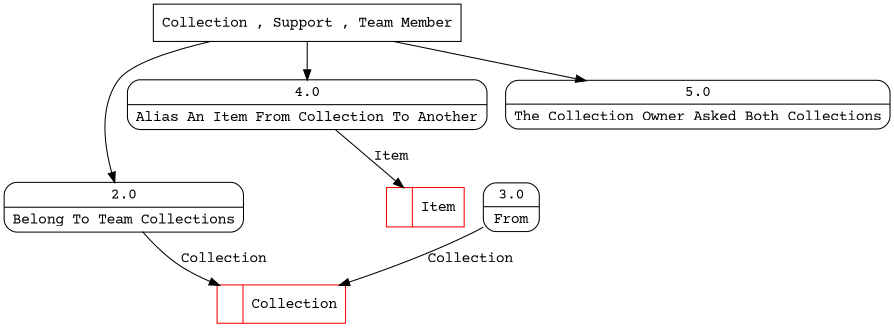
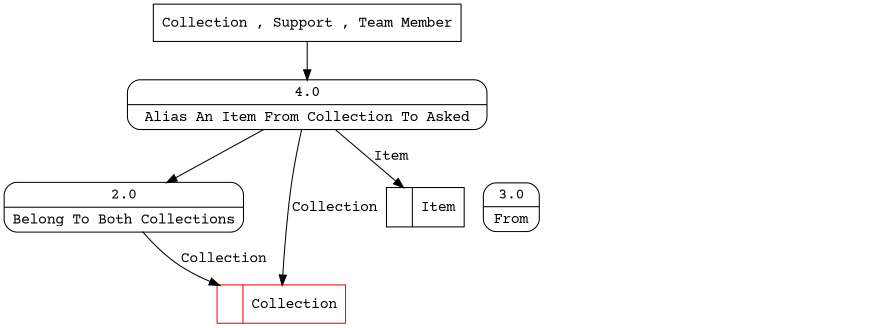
(120, 78) -> (220, 153)
(698, 105) -> none
(307, 117) -> (307, 117)
(425, 207) -> (425, 207)
(124, 219) -> (124, 219)
(417, 257) -> (289, 202)
